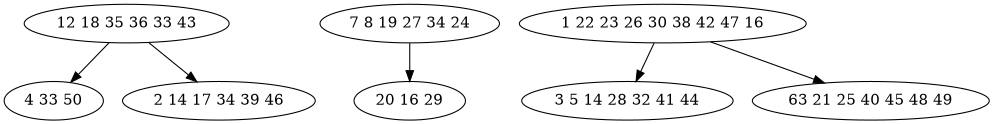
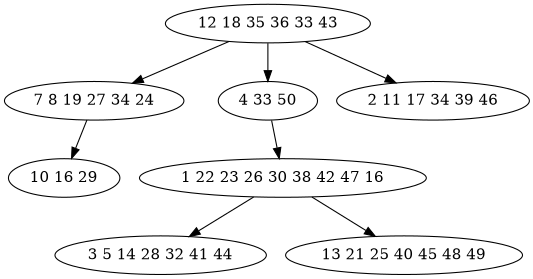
none -> (186, 60)
(219, 101) -> (433, 101)
(410, 101) -> (64, 178)
(871, 101) -> (404, 255)
none -> (274, 134)
